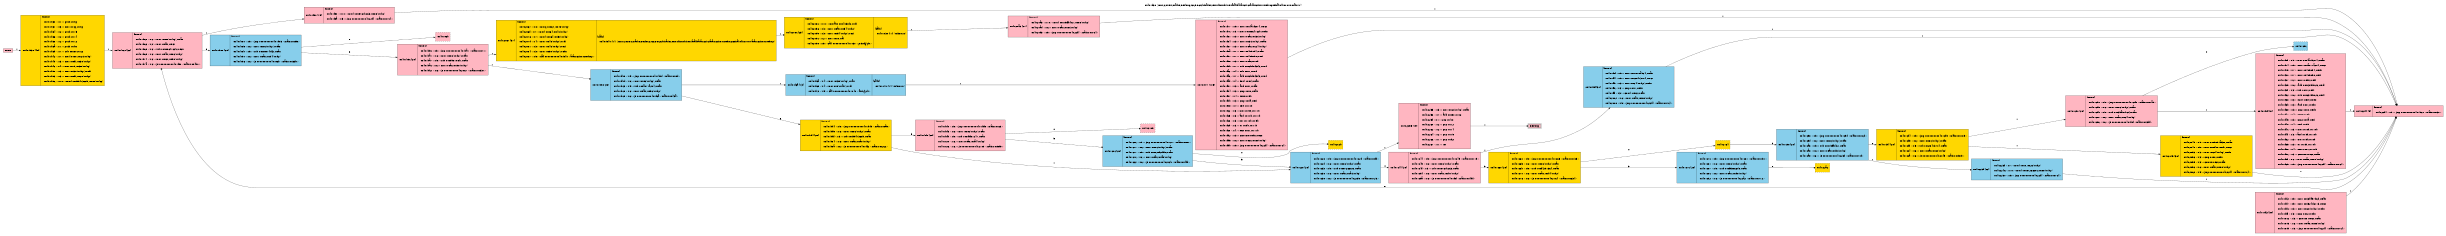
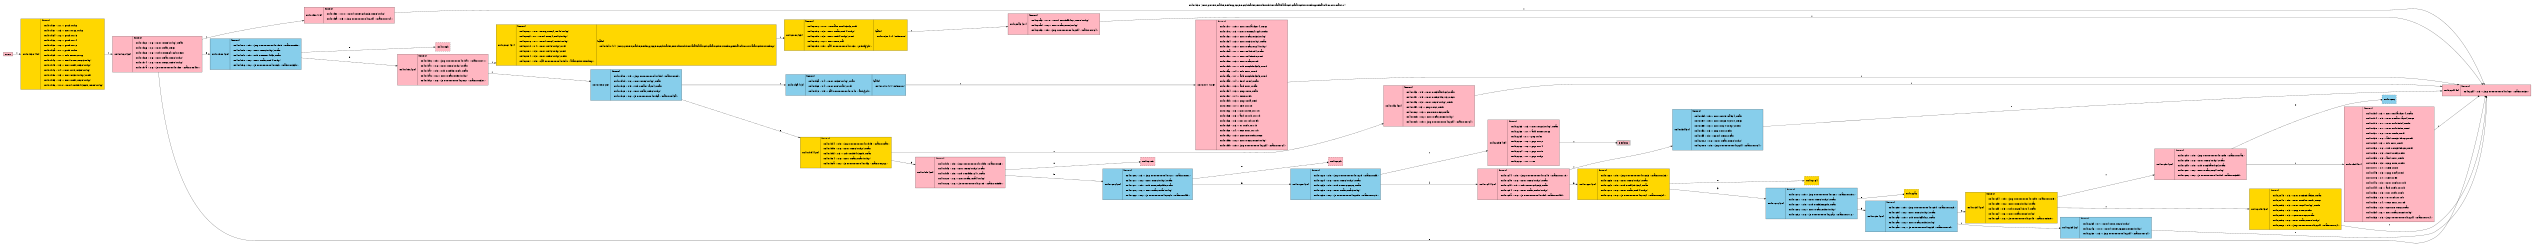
(1336, 145) -> (1336, 161)
(1752, 145) -> (1861, 210)
(1090, 169) -> (1139, 153)
(1264, 188) -> (1316, 241)
